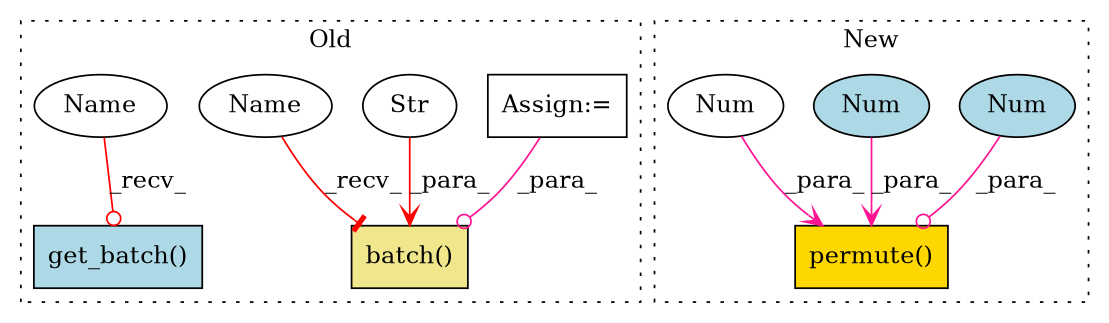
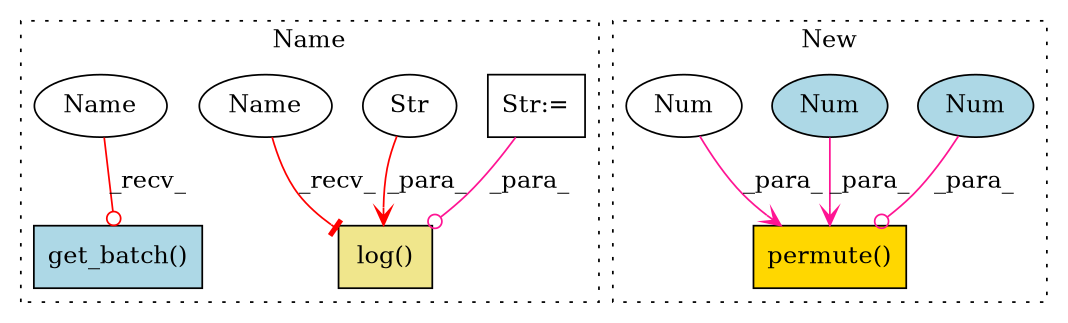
(331, 41) -> (310, 41)
(557, 106) -> (536, 106)
(410, 257) -> (385, 257)
